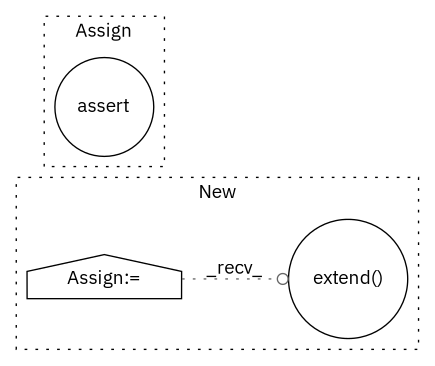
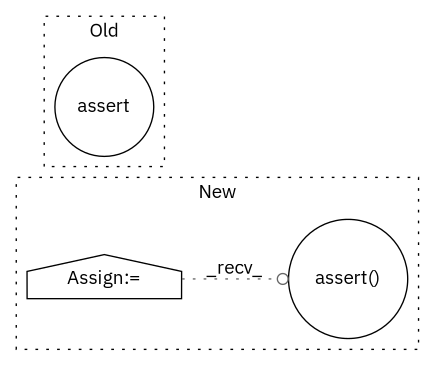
(104, 32) -> (104, 32)
(348, 279) -> (348, 279)
